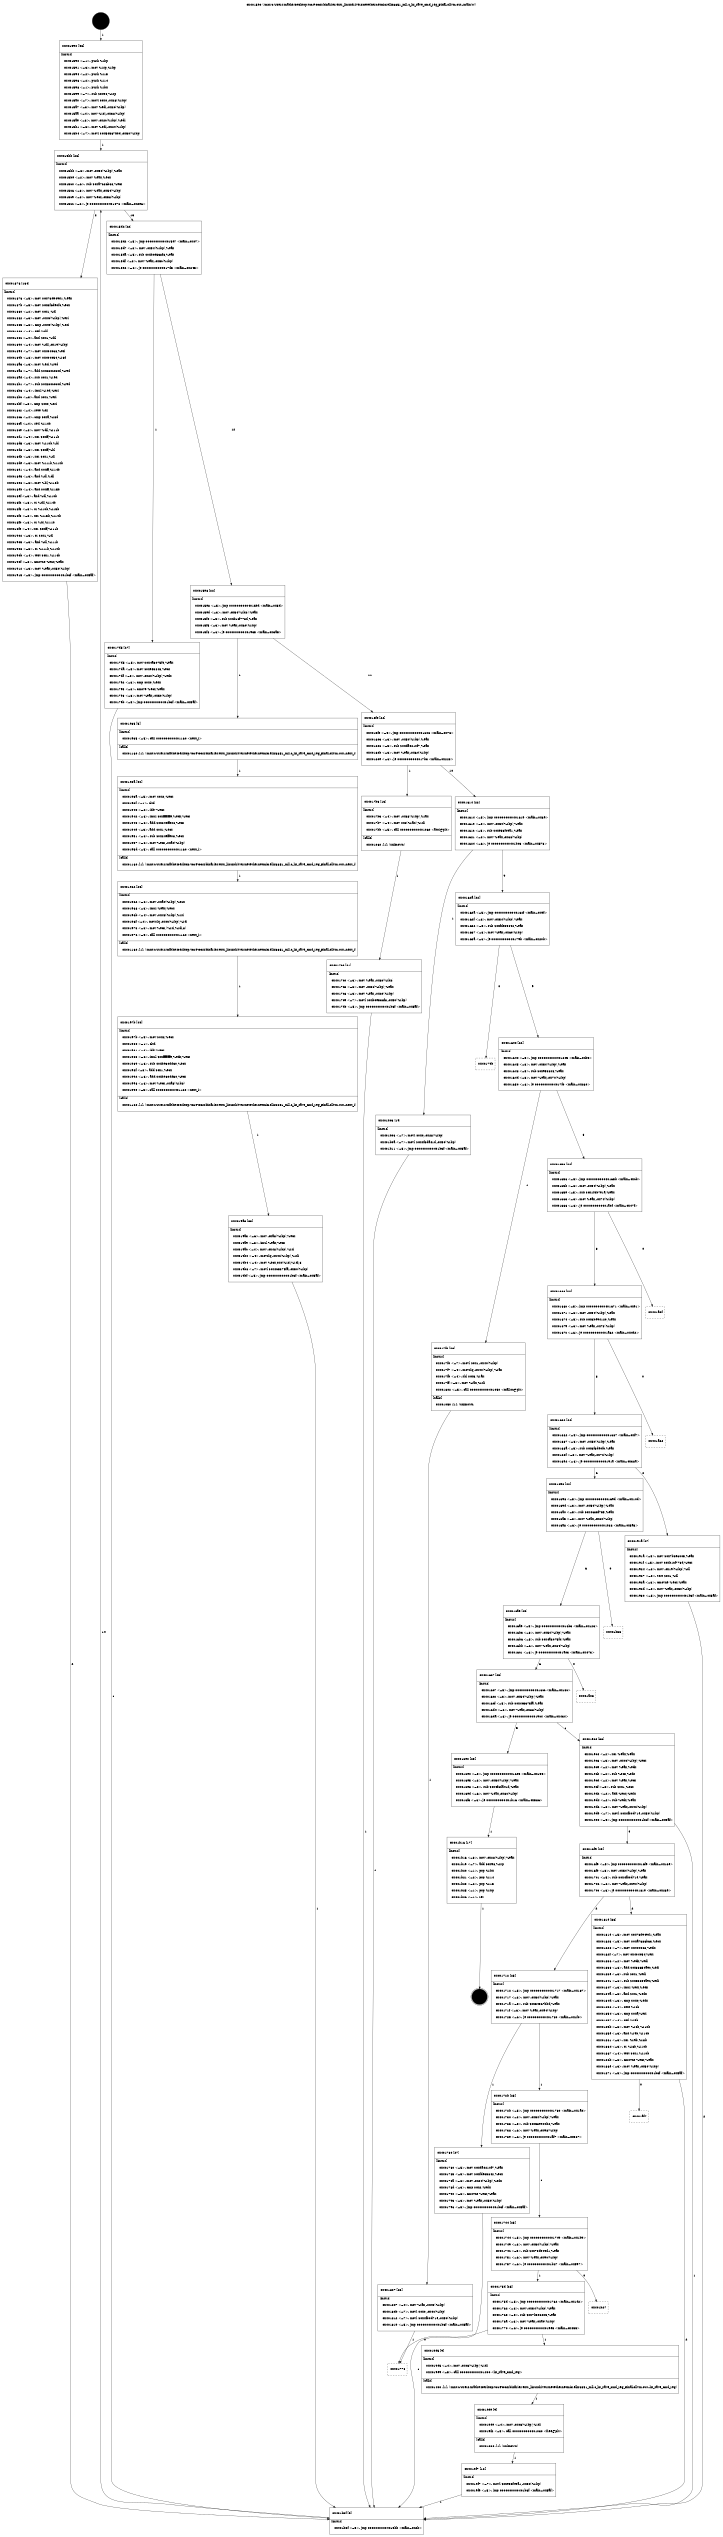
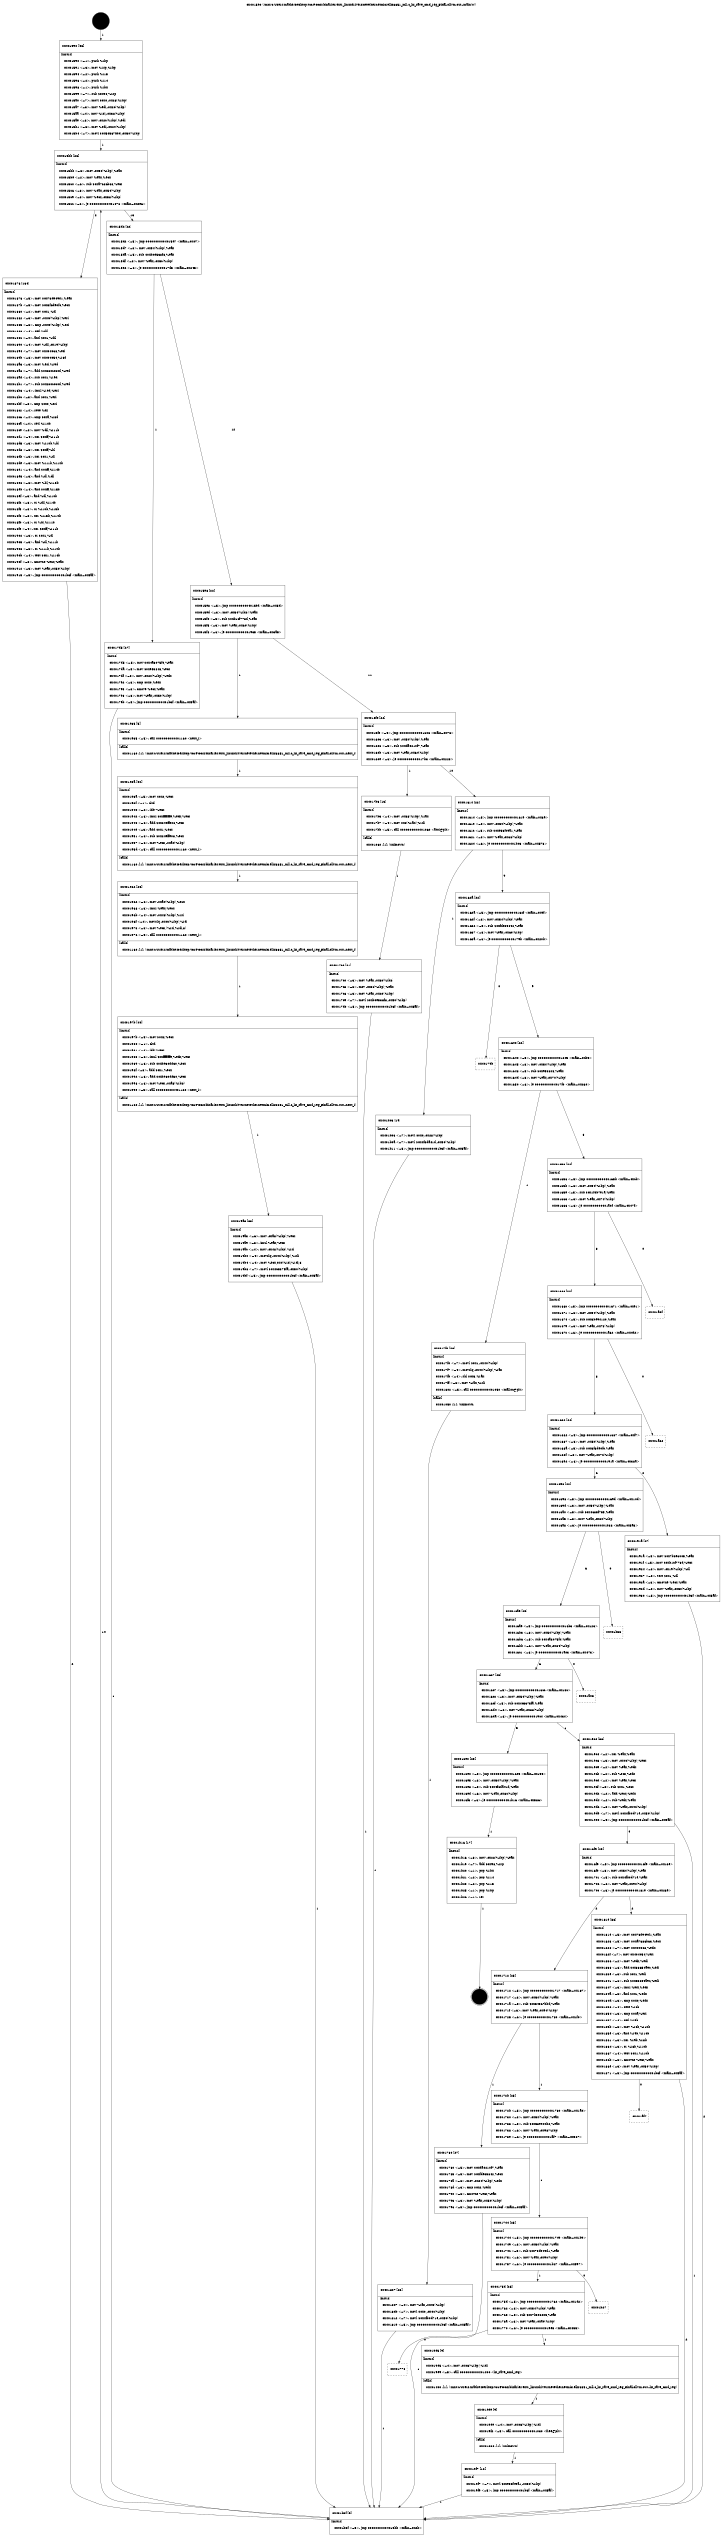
(408, 2345) -> (382, 2416)
